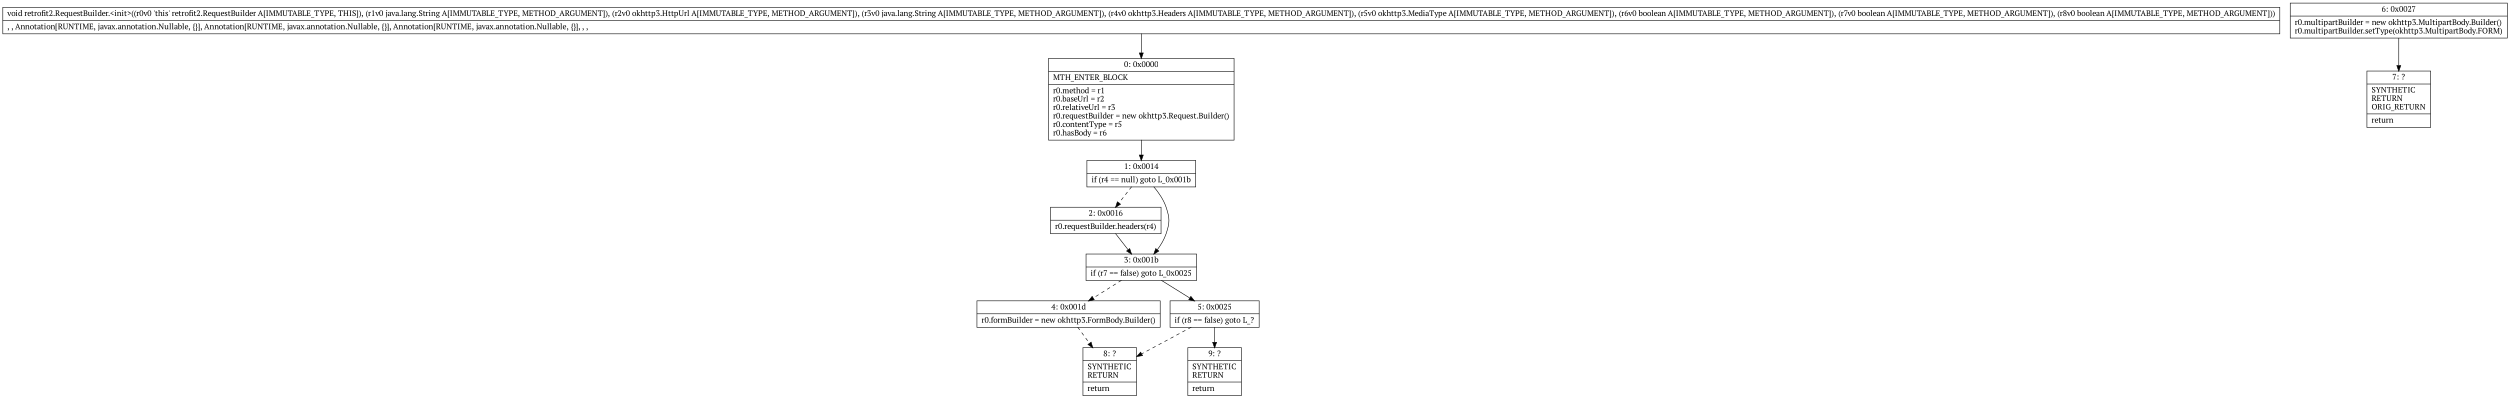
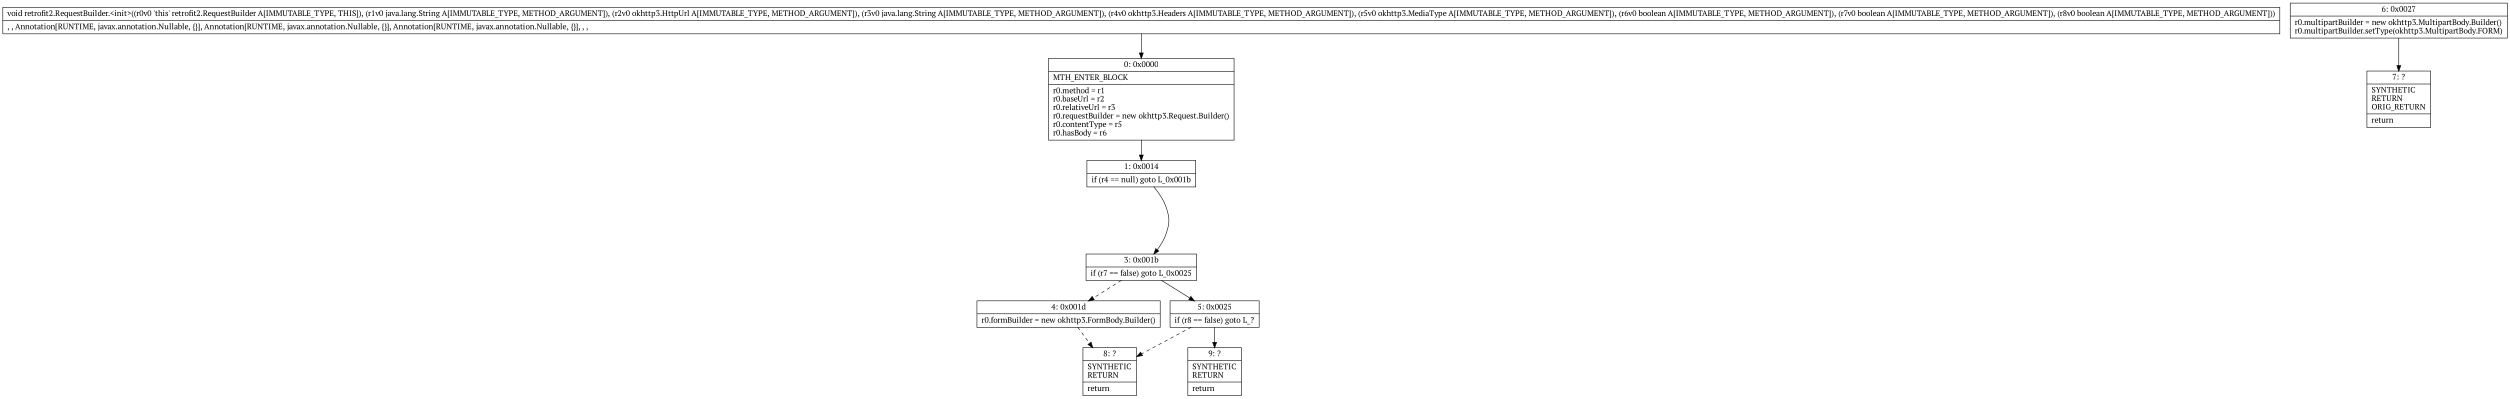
(1106, 220) -> none
